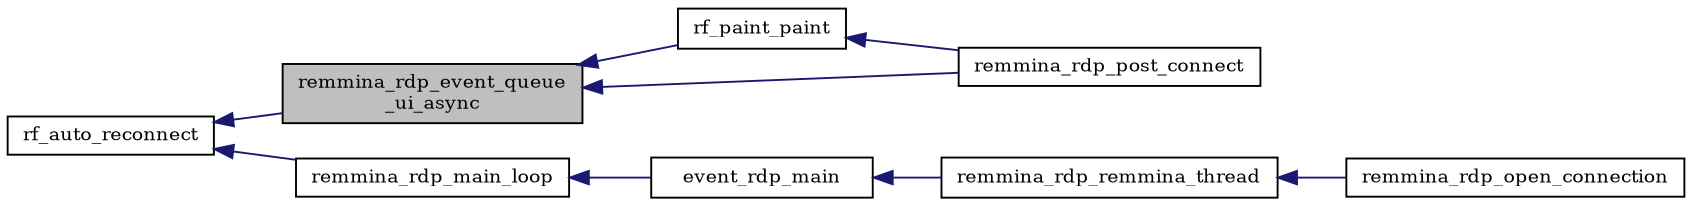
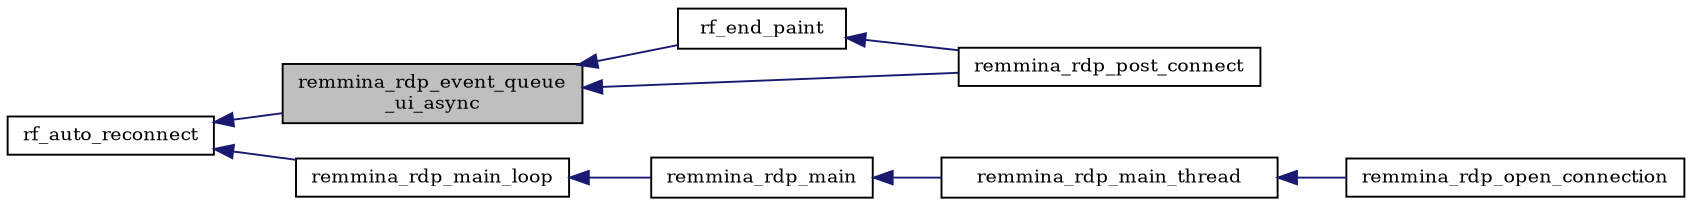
(762, 29) -> (762, 29)
(762, 178) -> (762, 178)
(1110, 178) -> (1110, 178)
